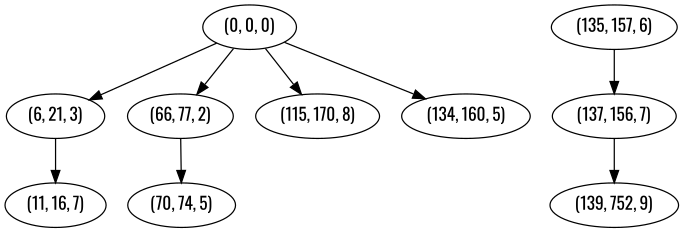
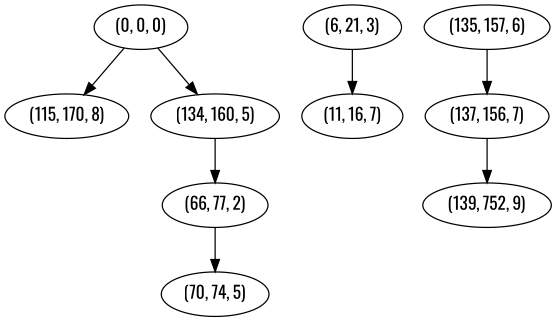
(219, 66) -> (215, 155)
(159, 69) -> none
